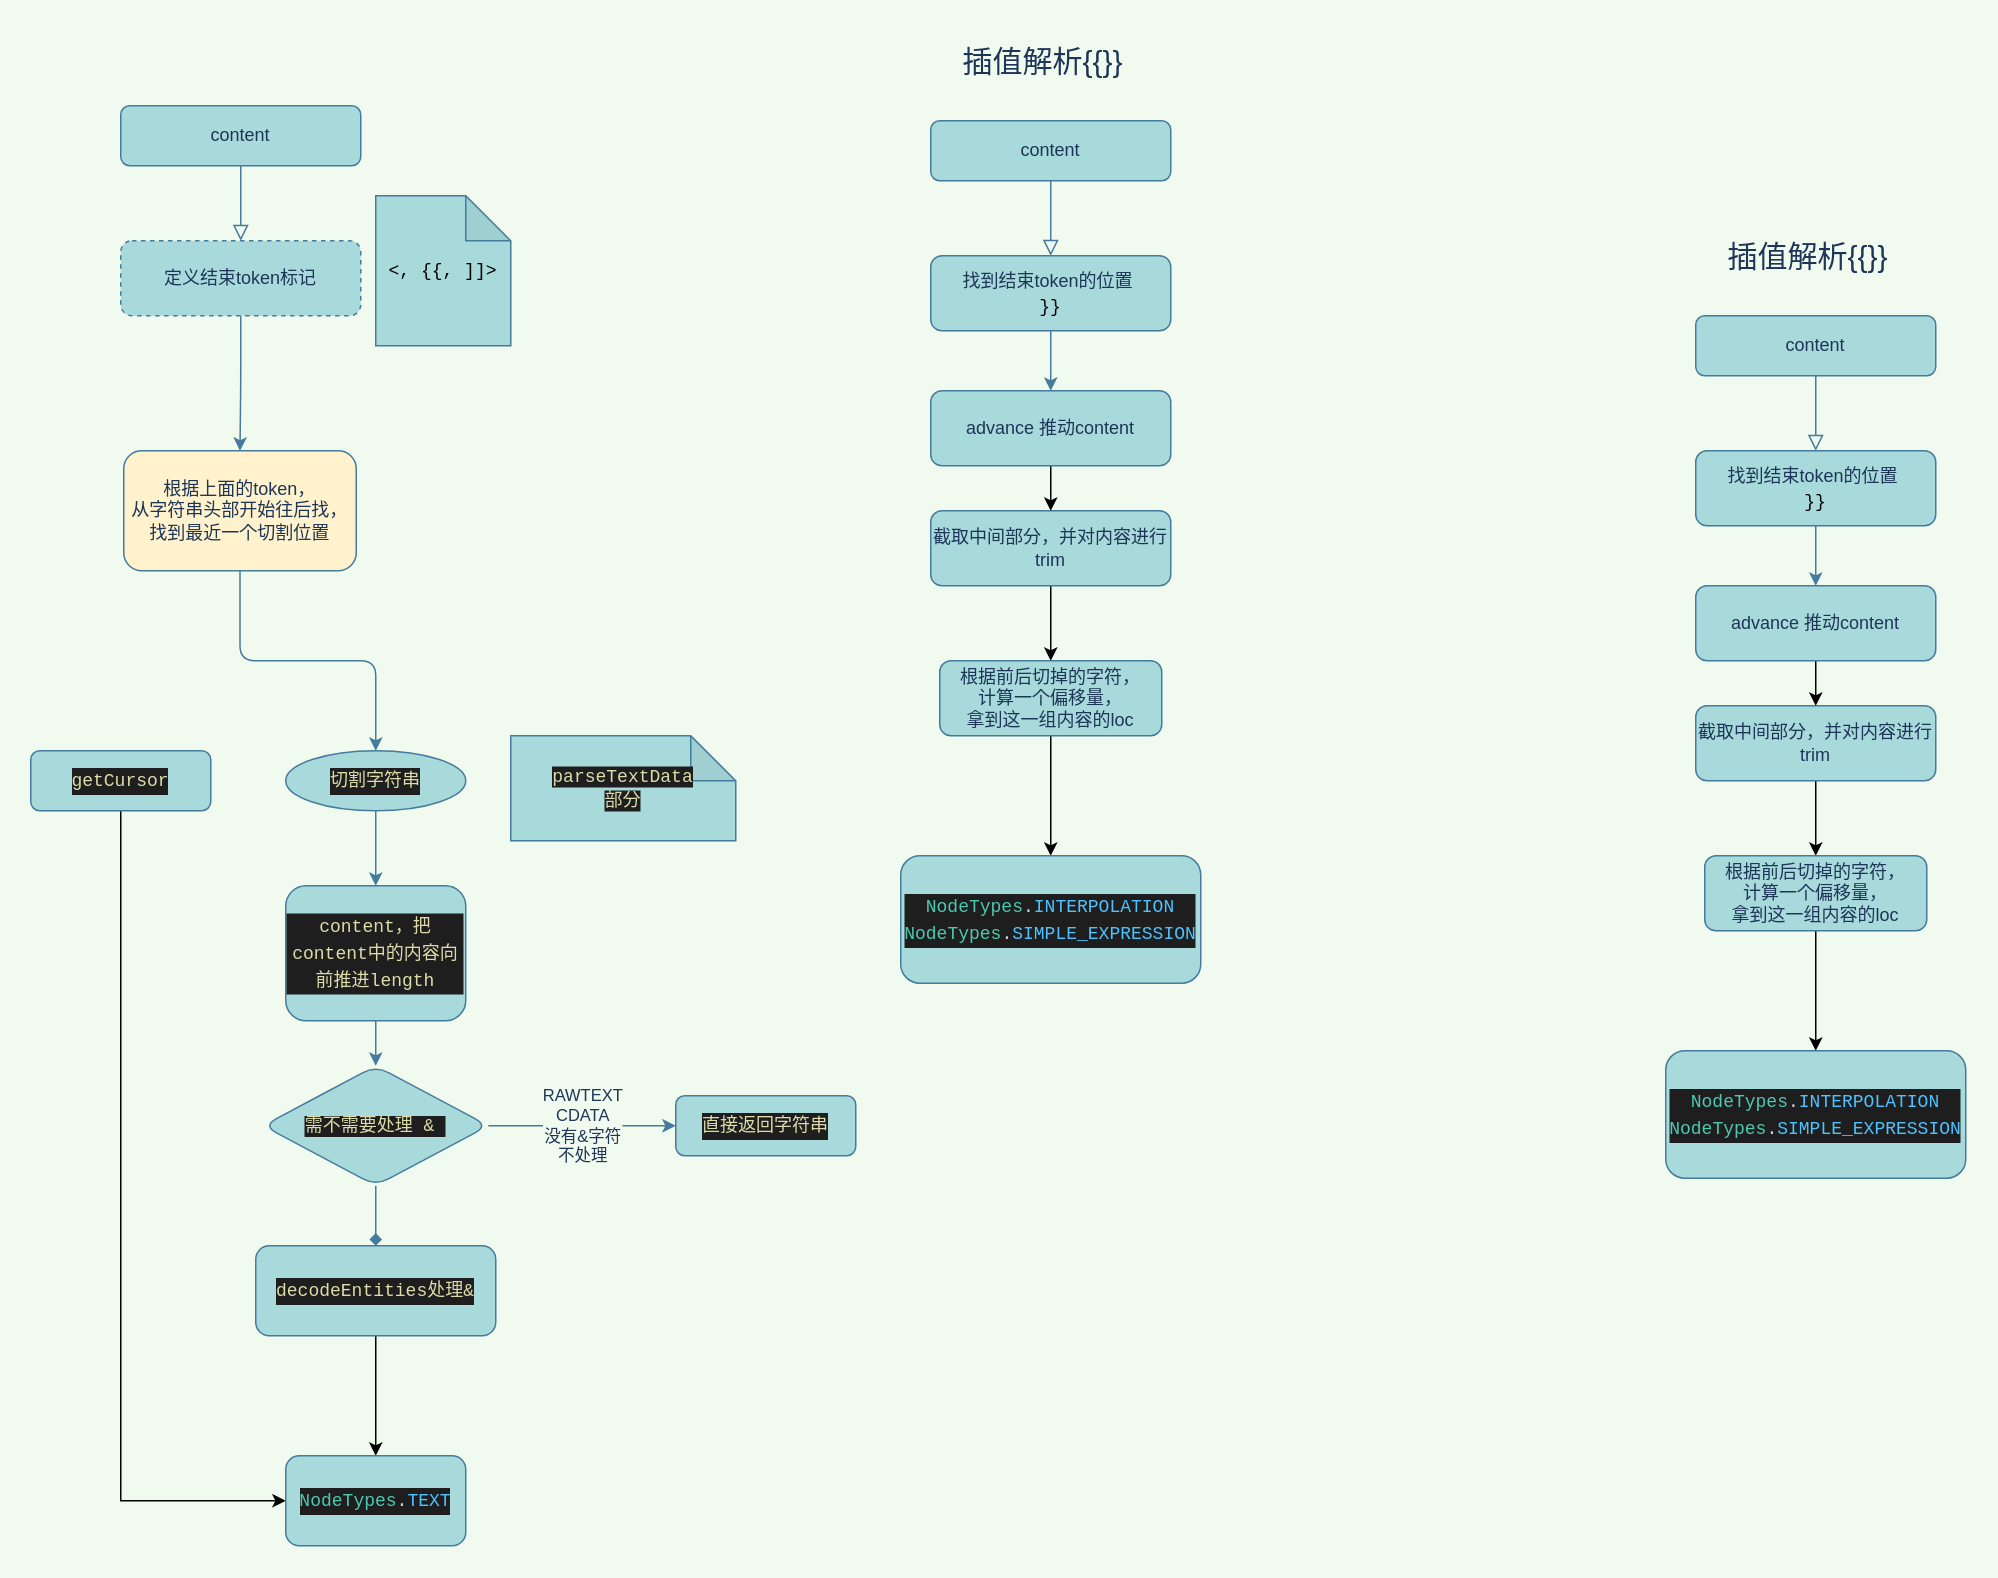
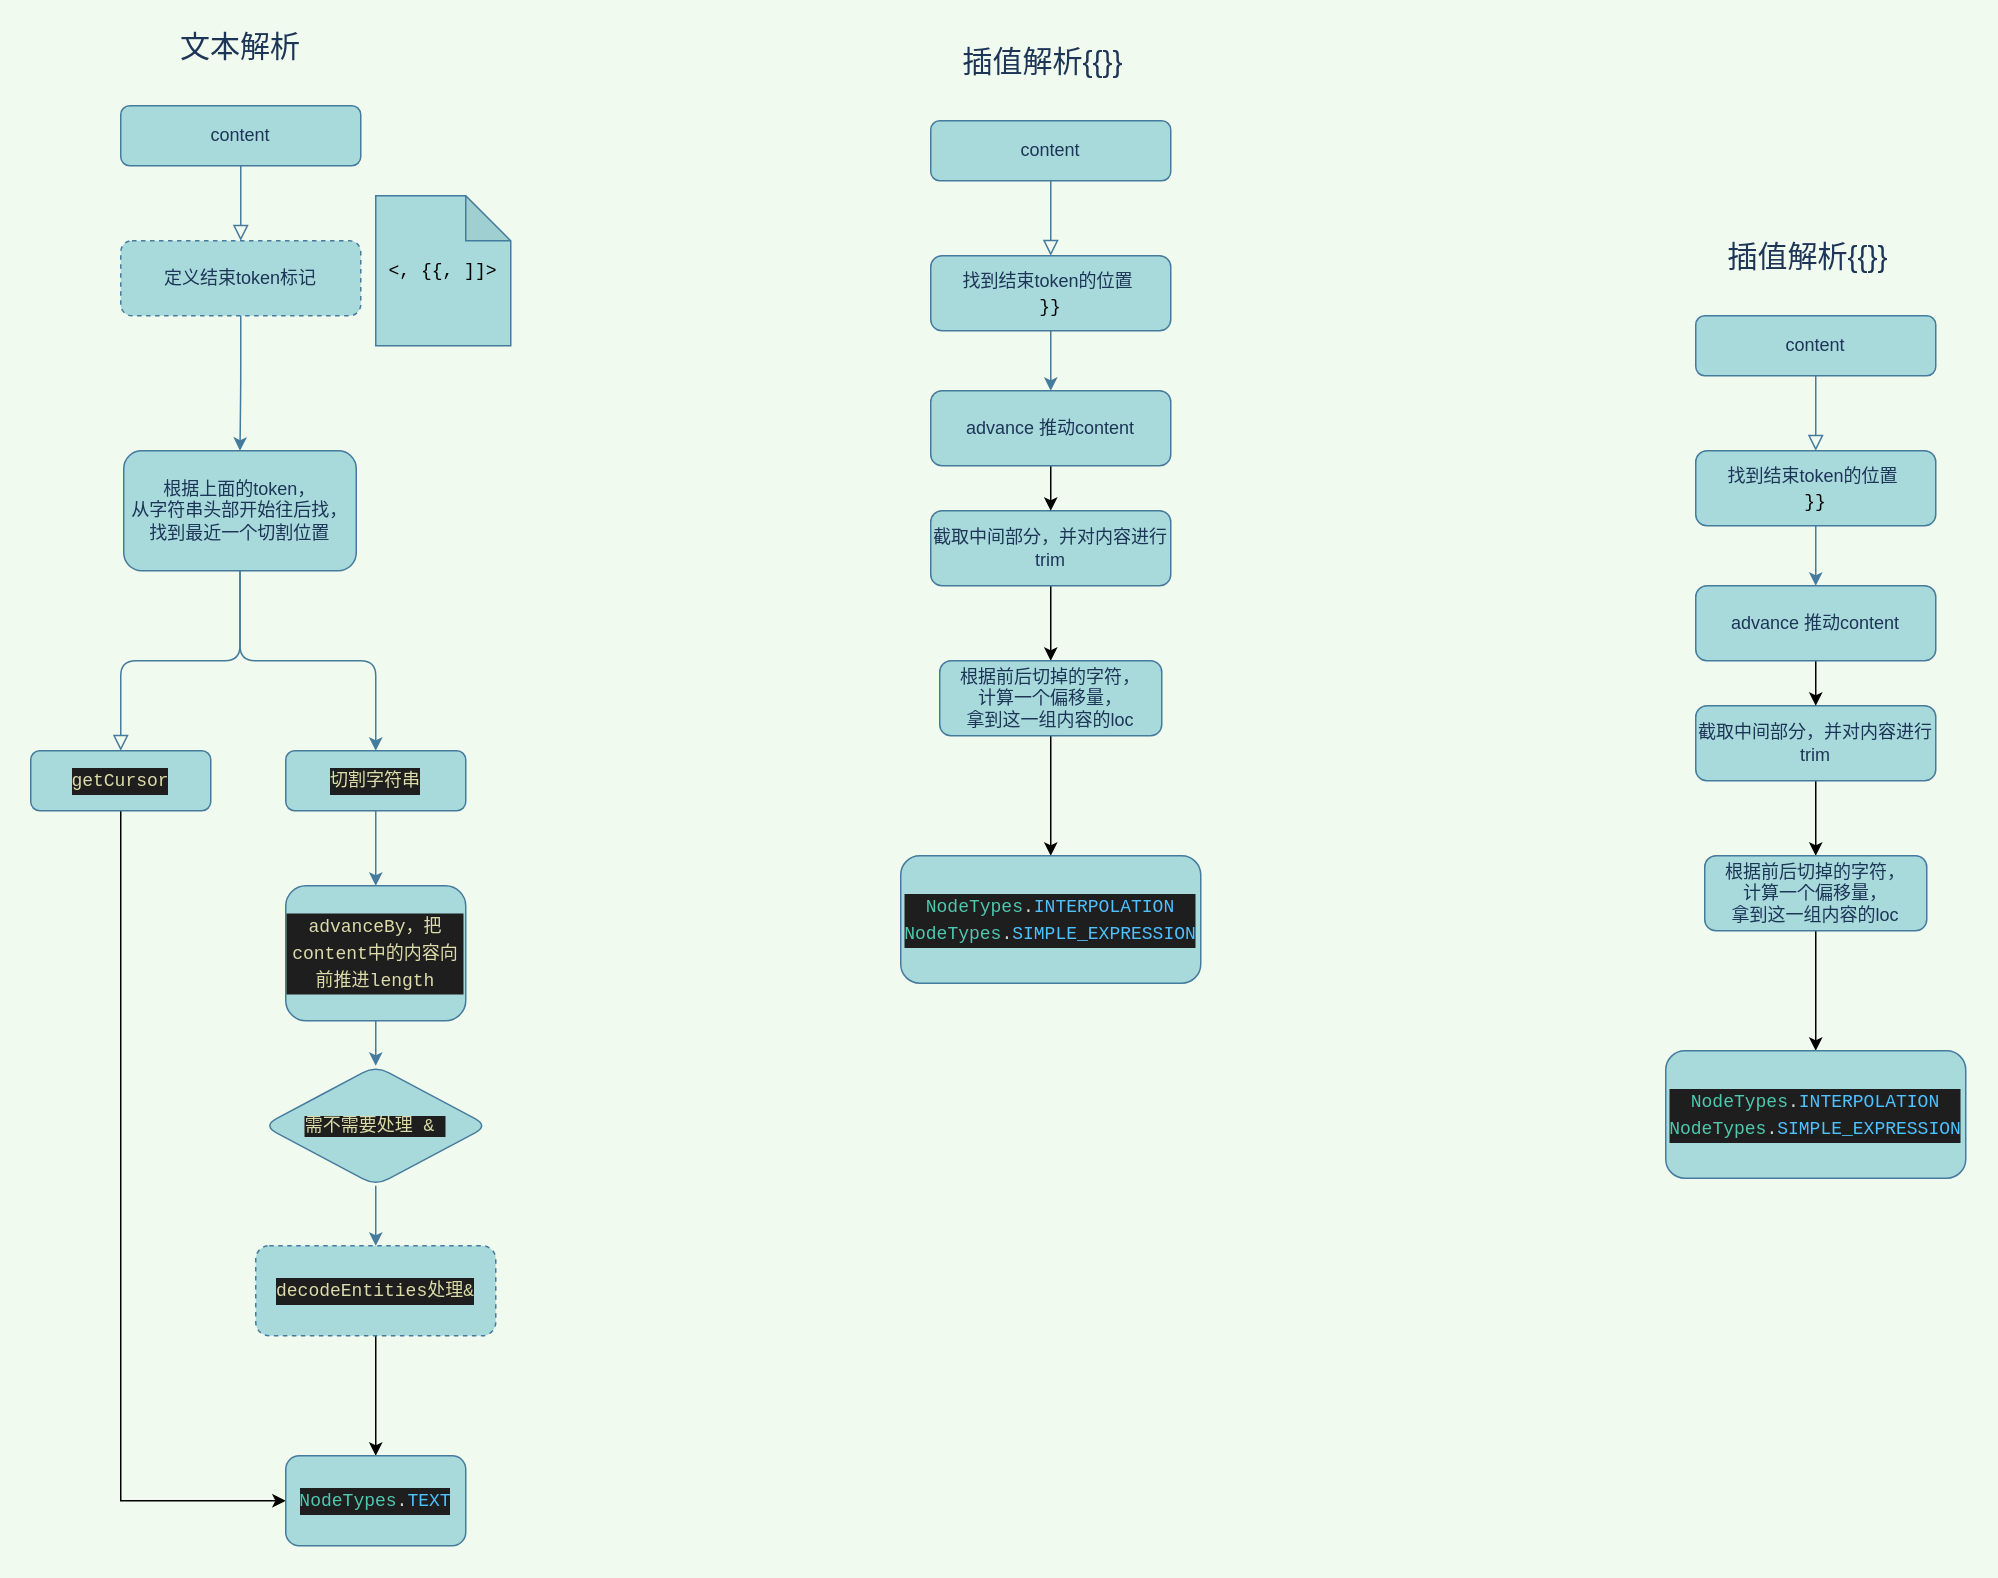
none -> (241, 46)
(240, 511) -> (240, 511)
none -> (148, 661)
(376, 781) -> (376, 781)
(623, 788) -> none
(376, 953) -> (376, 953)
(528, 1126) -> none
(766, 1126) -> none
(376, 1233) -> (376, 1234)
(376, 1291) -> (376, 1291)
